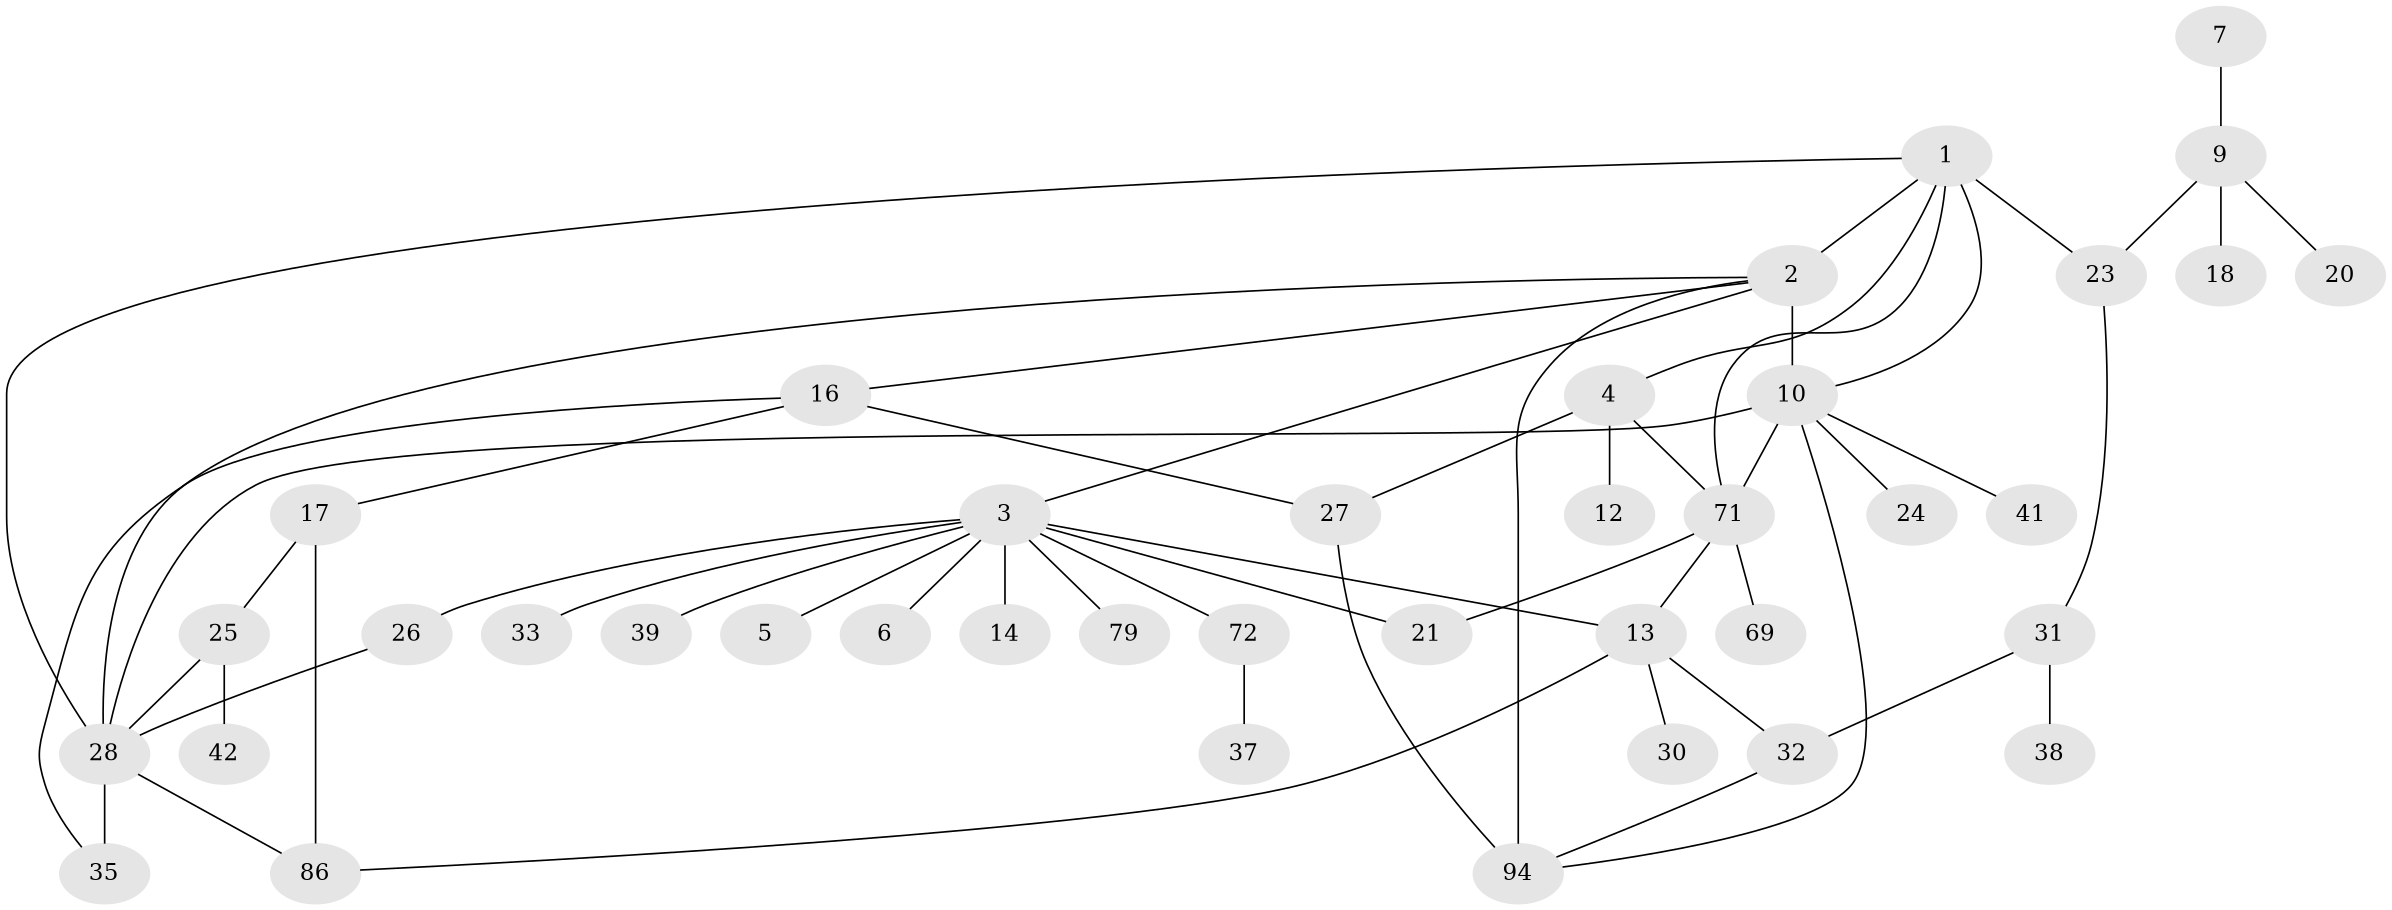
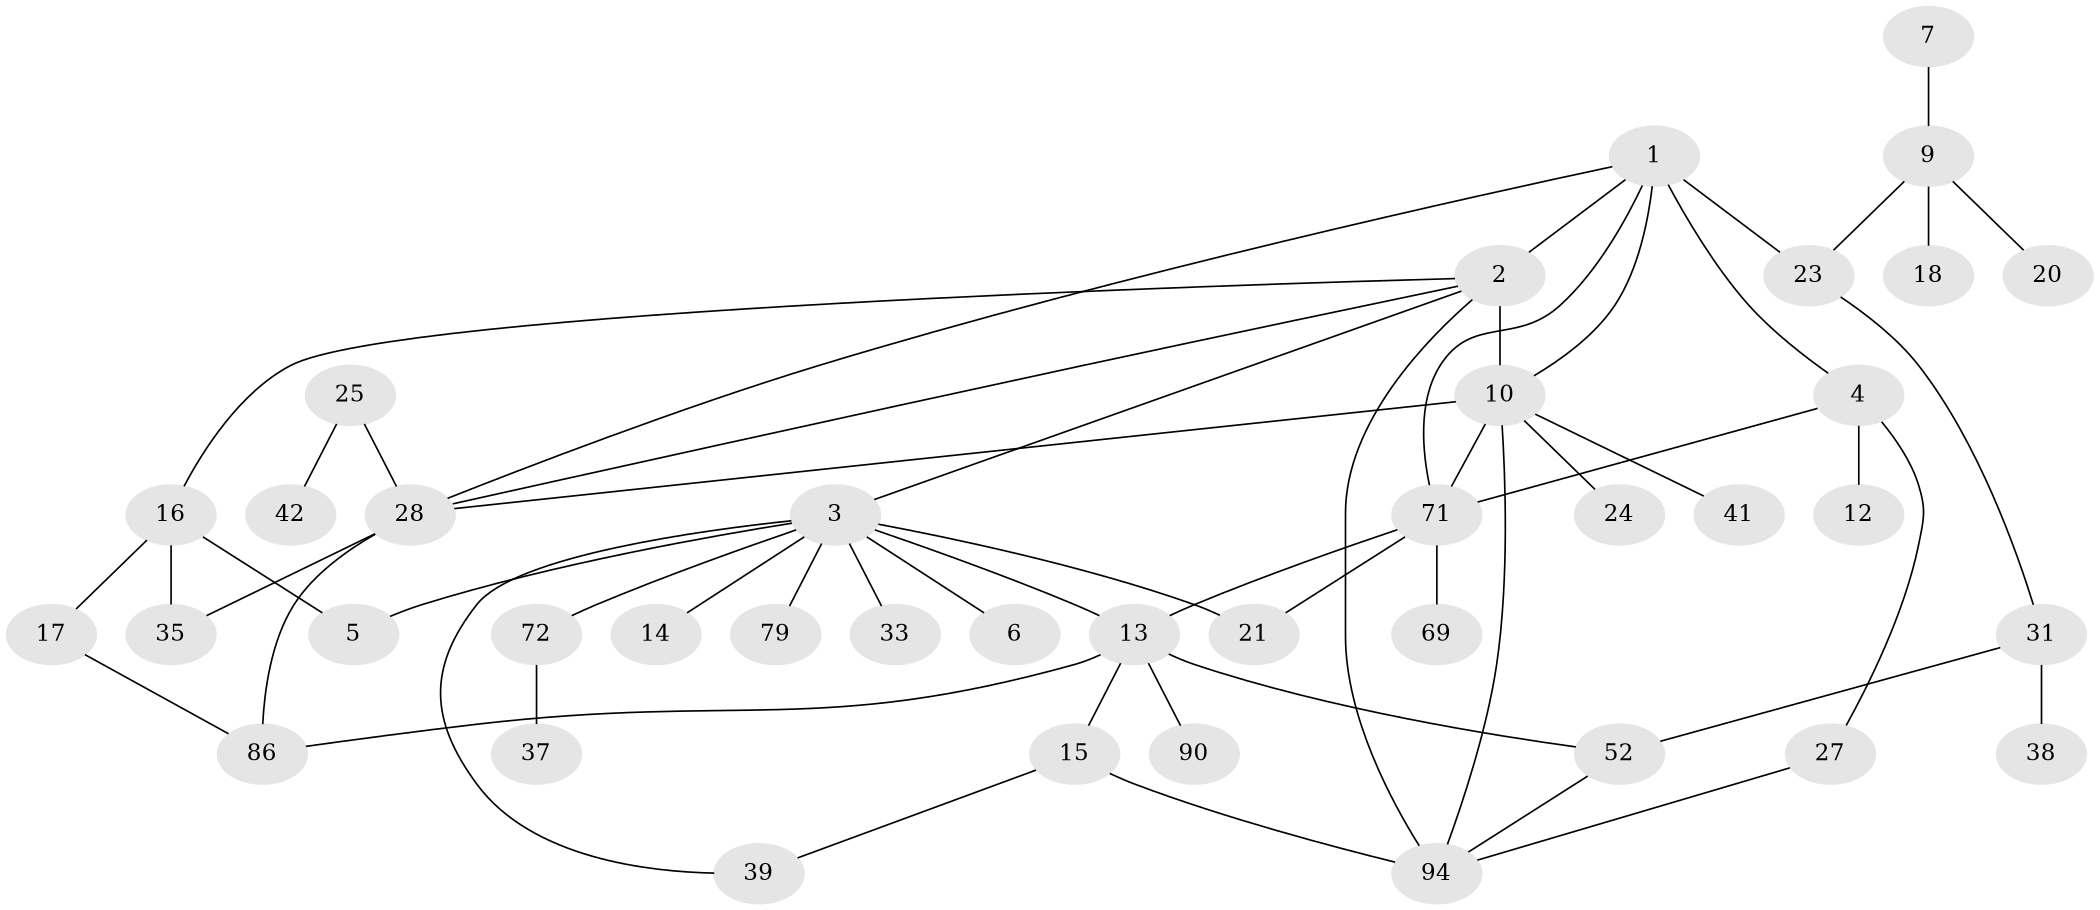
(1080, 455) -> (263, 575)
(270, 575) -> none
(407, 635) -> none
none -> (1075, 754)
(1673, 754) -> (1194, 754)
(1792, 754) -> (1620, 754)
